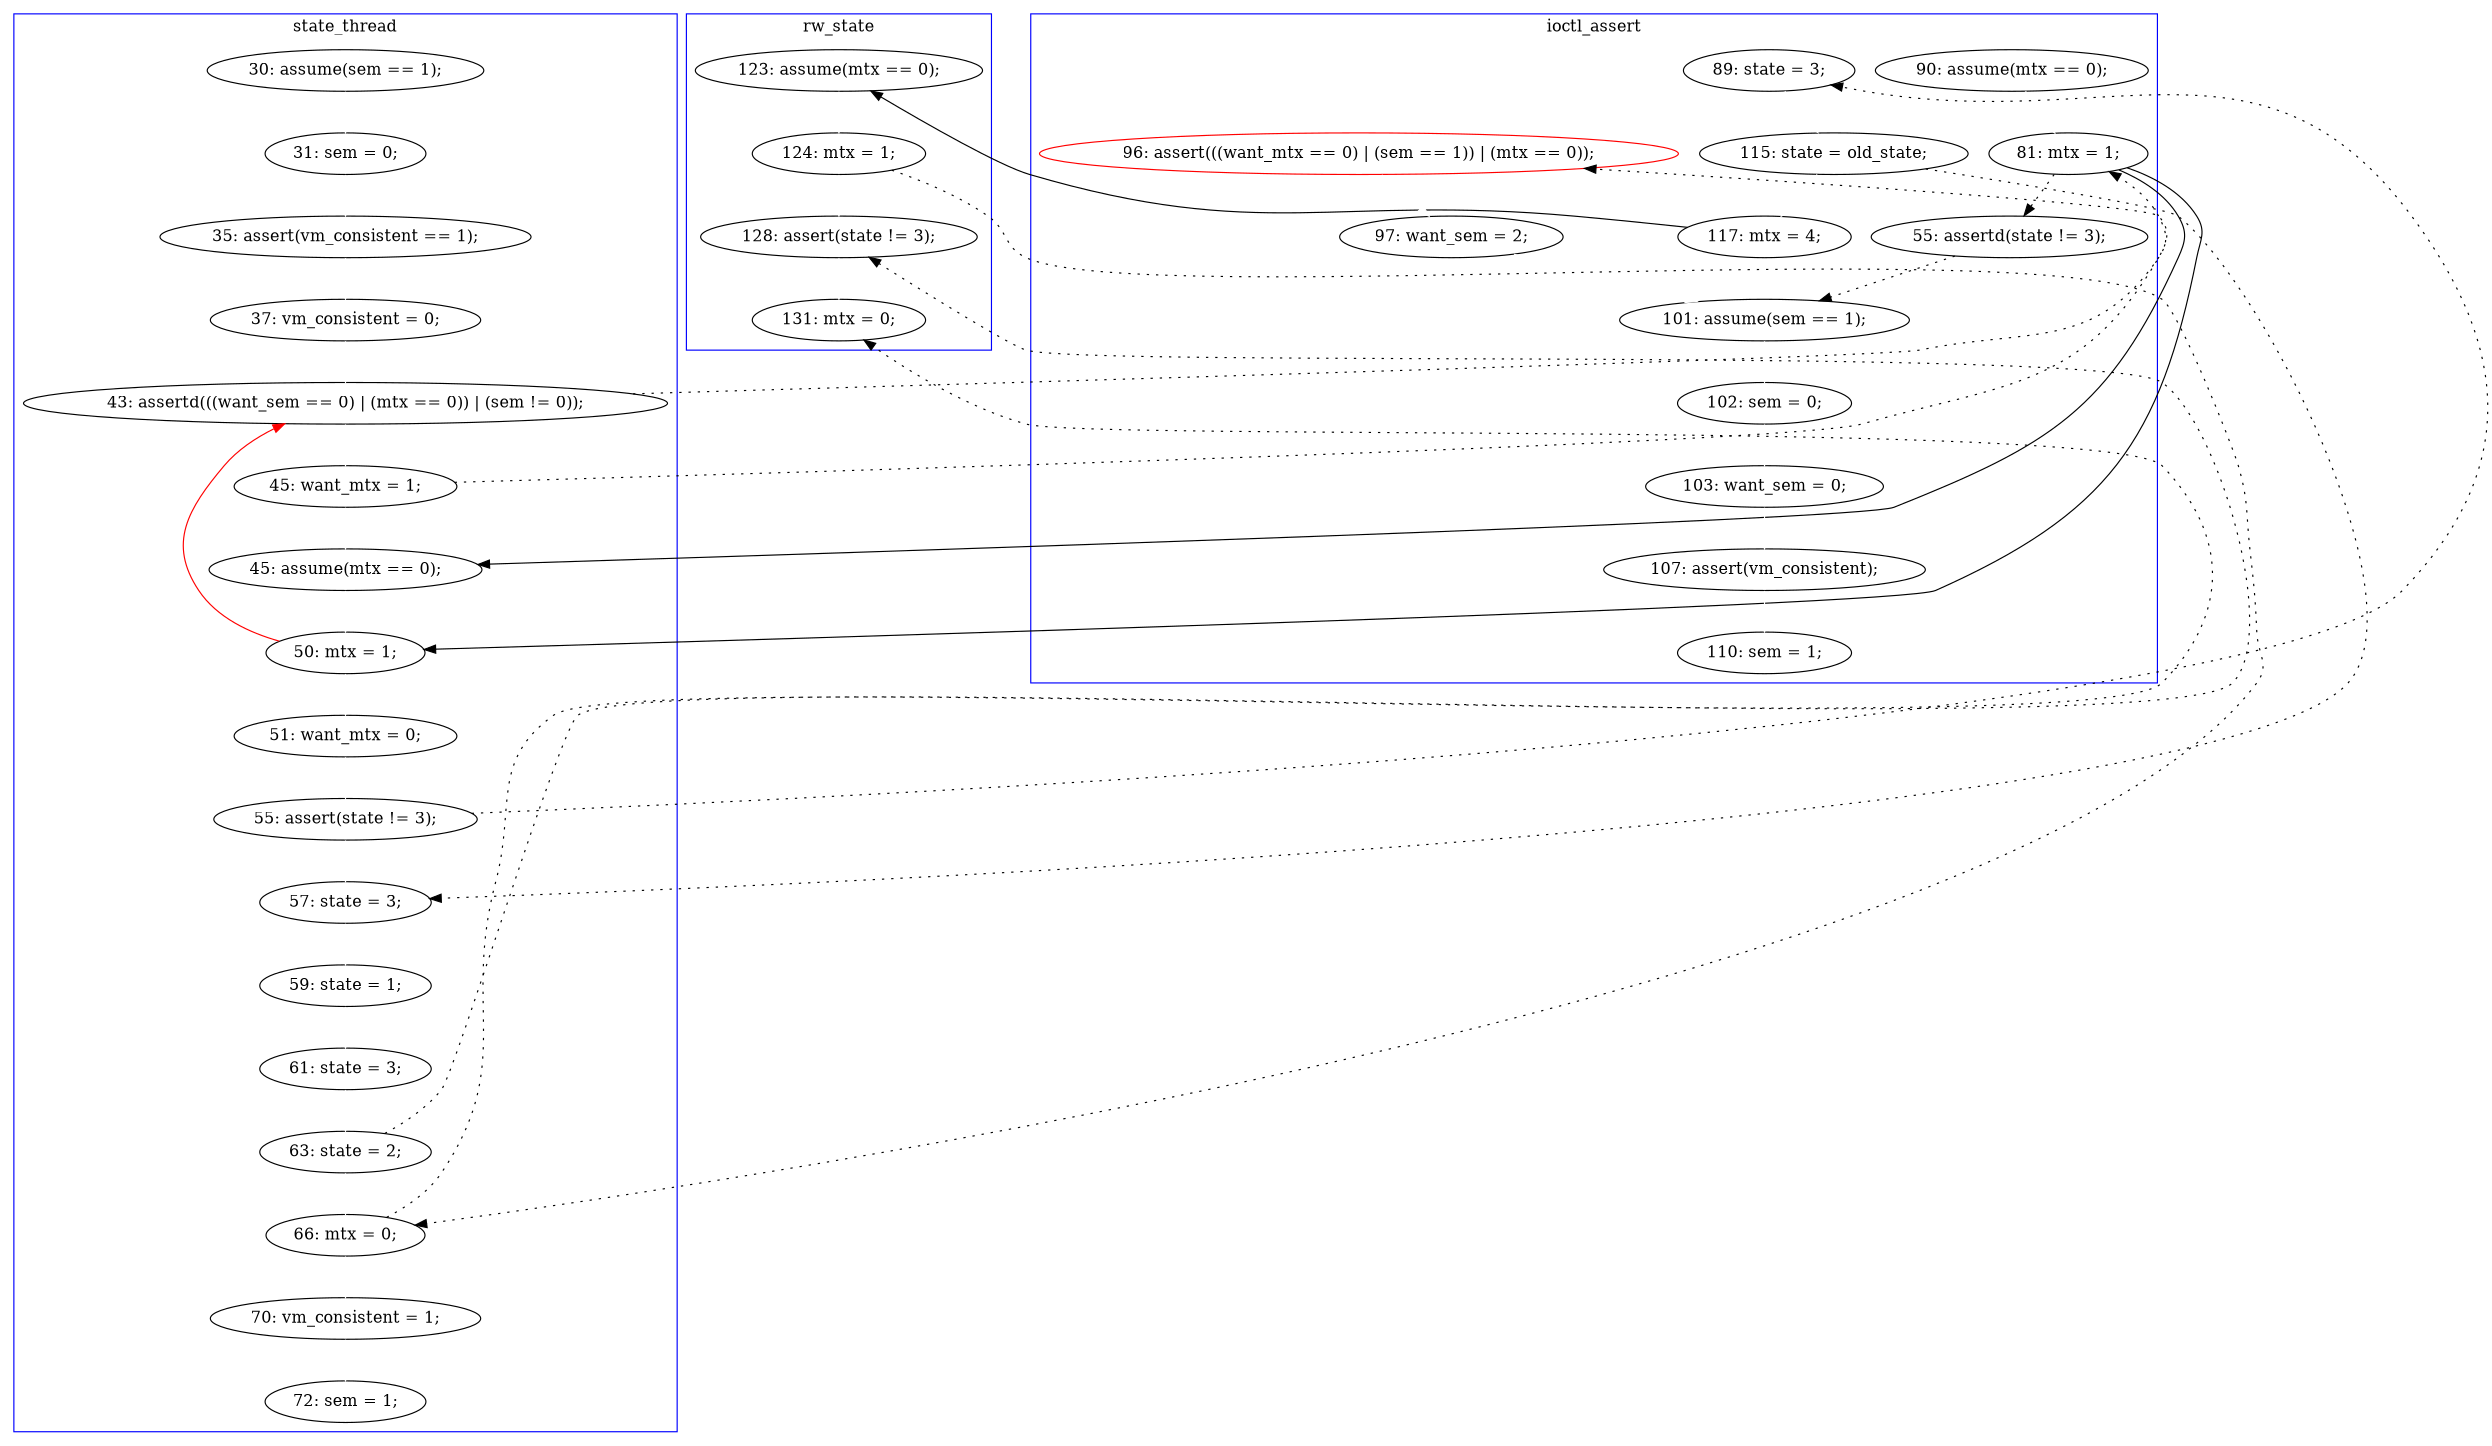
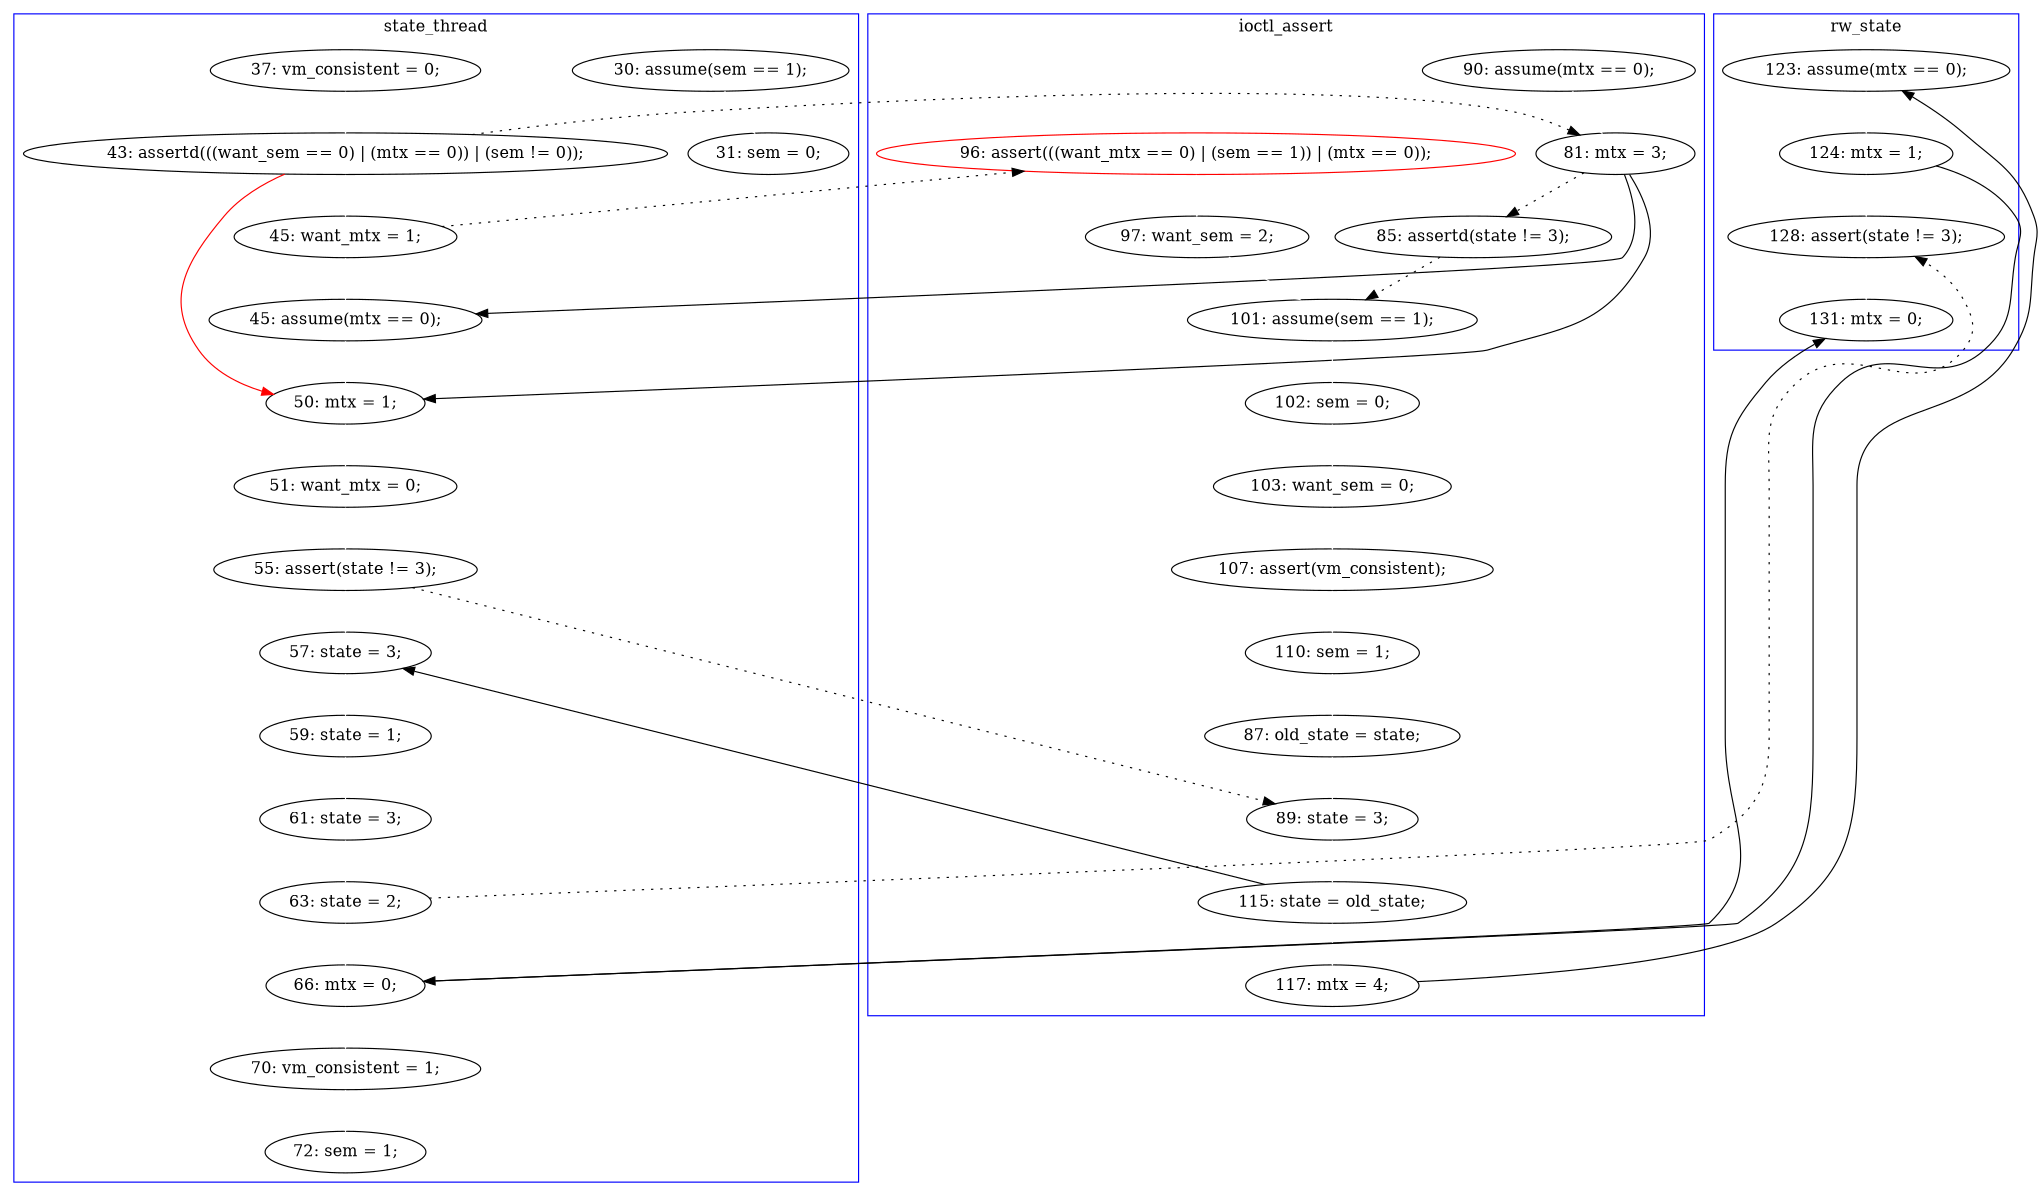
(2068, 154) -> (1615, 154)
(346, 237) -> none
(2010, 237) -> (1473, 237)
(183, 541) -> (184, 281)
(2200, 629) -> (1737, 881)
(2241, 696) -> (1740, 922)
none -> (1332, 736)
(1791, 810) -> (840, 778)
